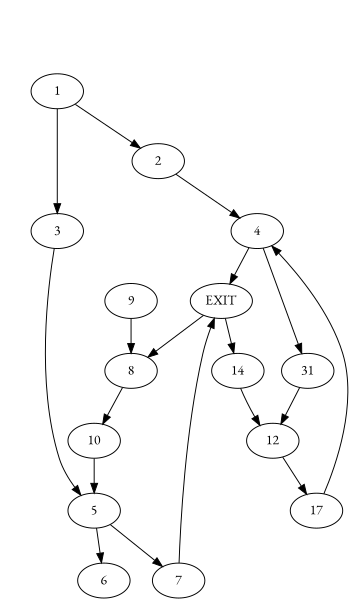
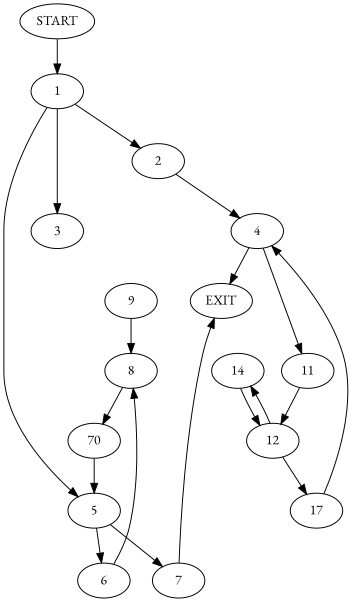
none -> (57, 21)
(228, 331) -> (263, 409)
(180, 333) -> (136, 483)
(46, 370) -> (4, 305)
(308, 371) -> (308, 371)
(94, 441) -> (94, 441)
